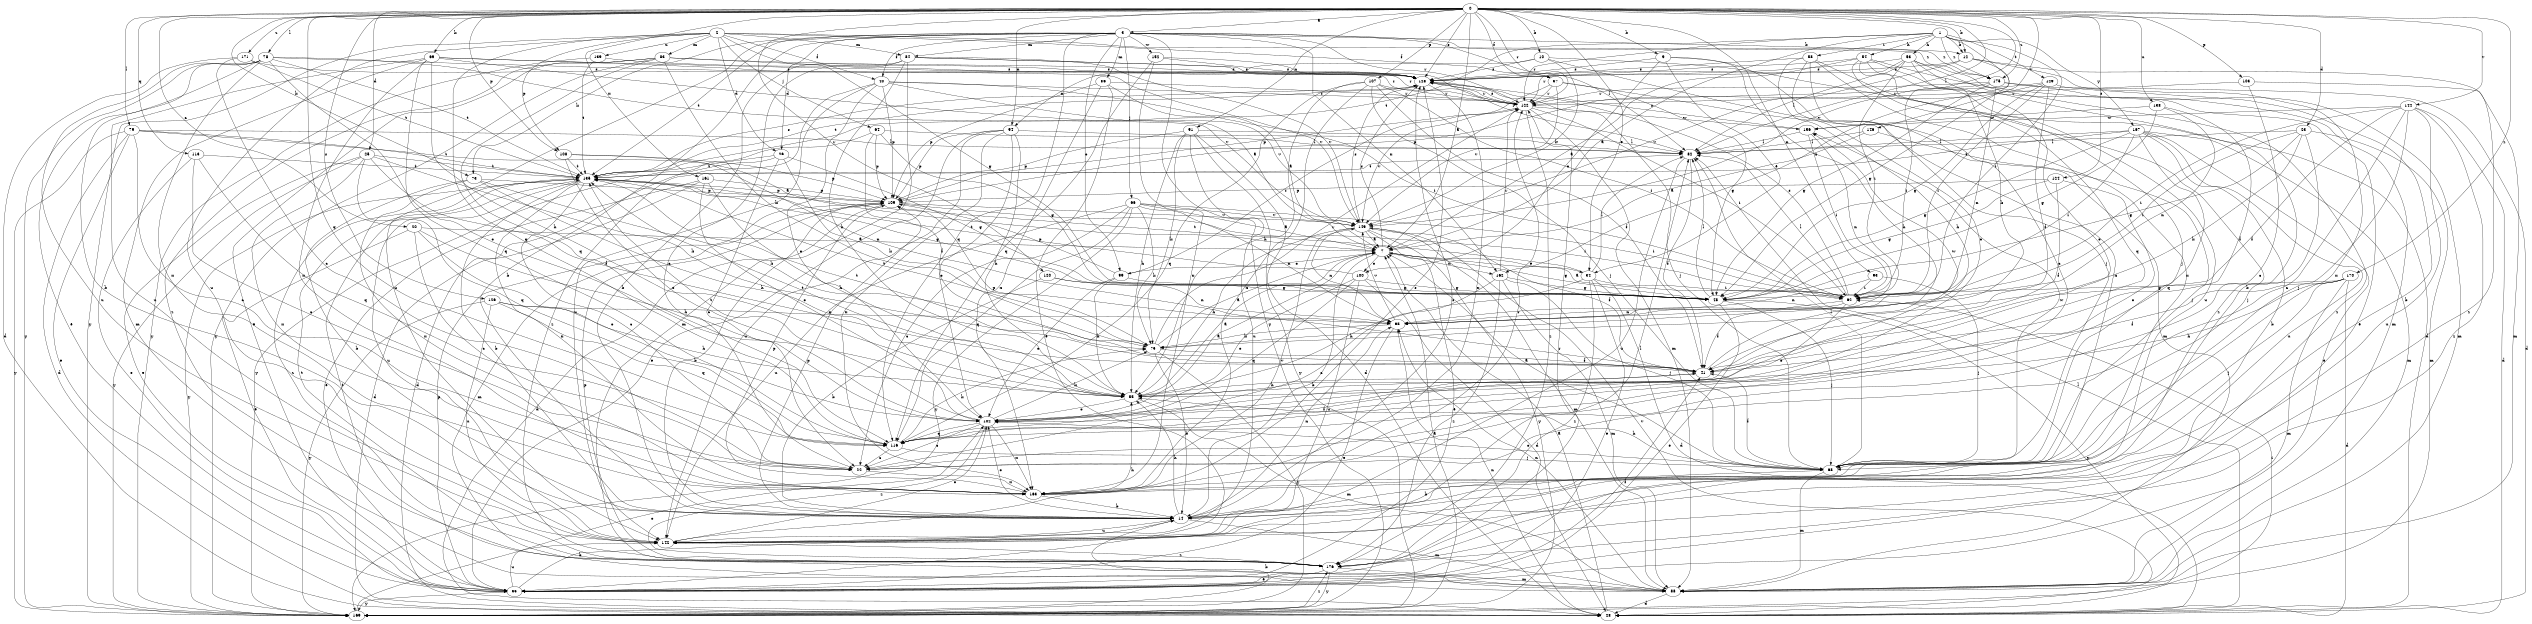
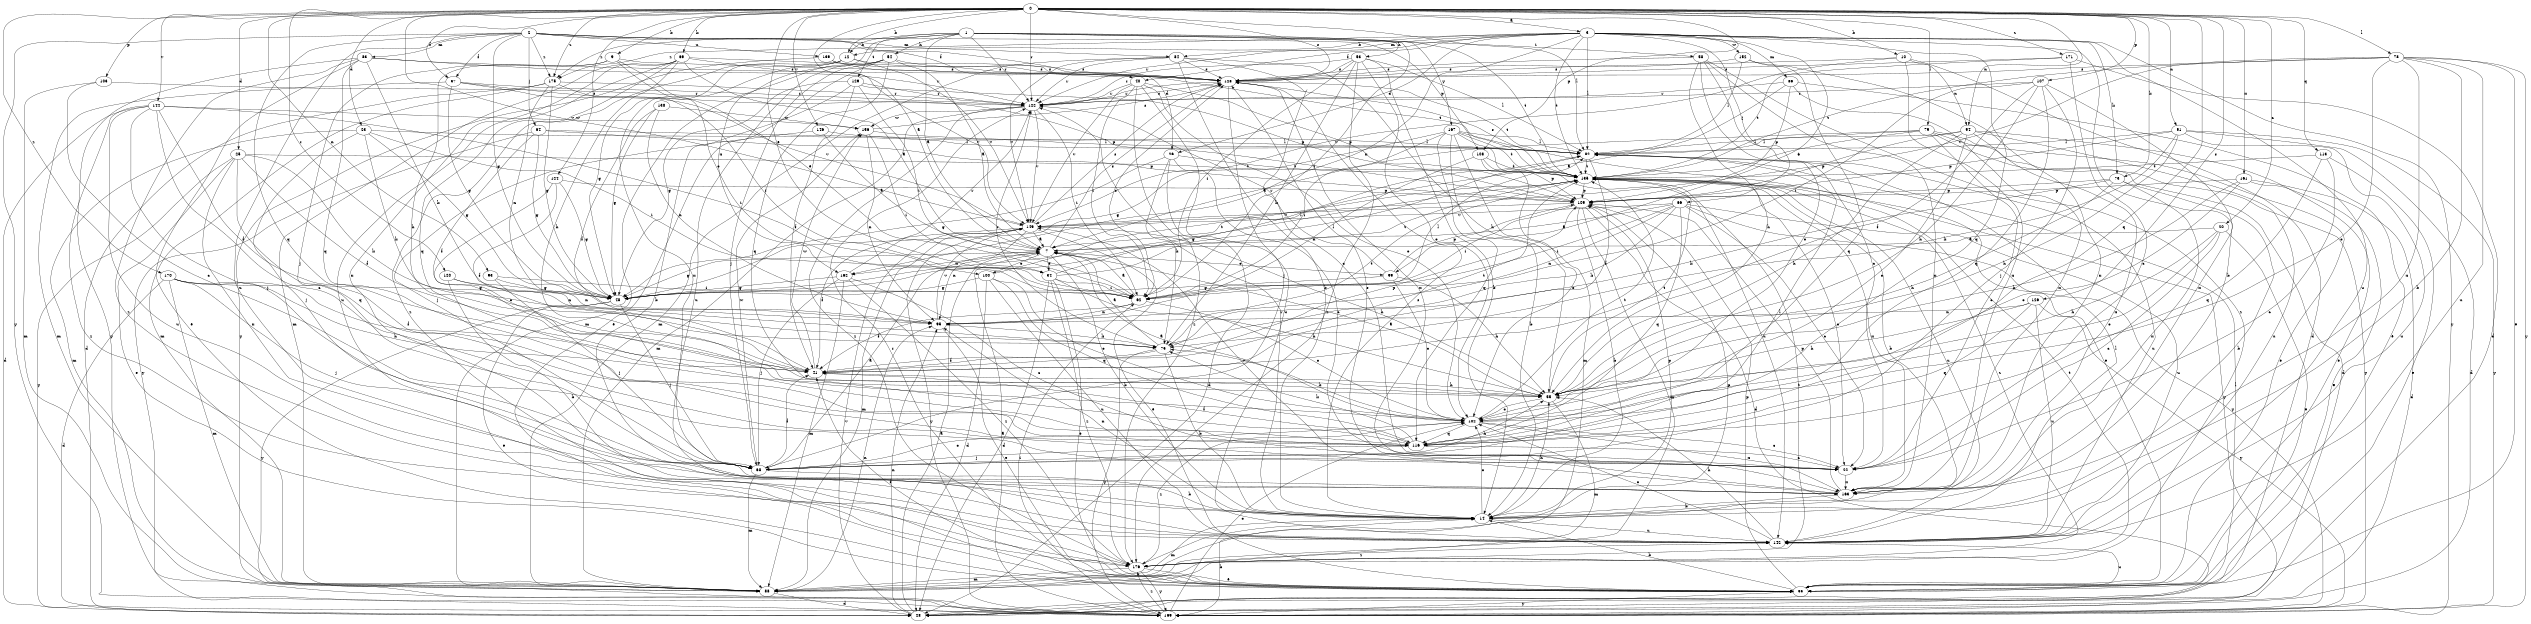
(1848, 12) -> none
